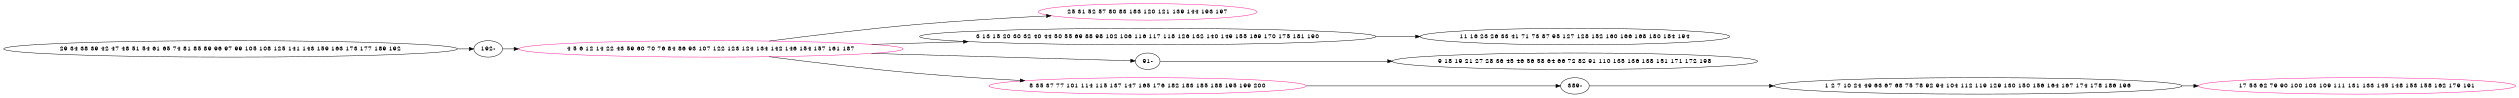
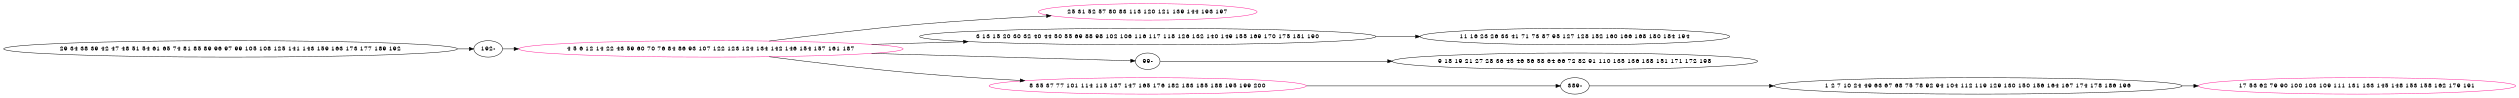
(1148, 12) -> (1148, 12)
(1148, 61) -> (1148, 61)
